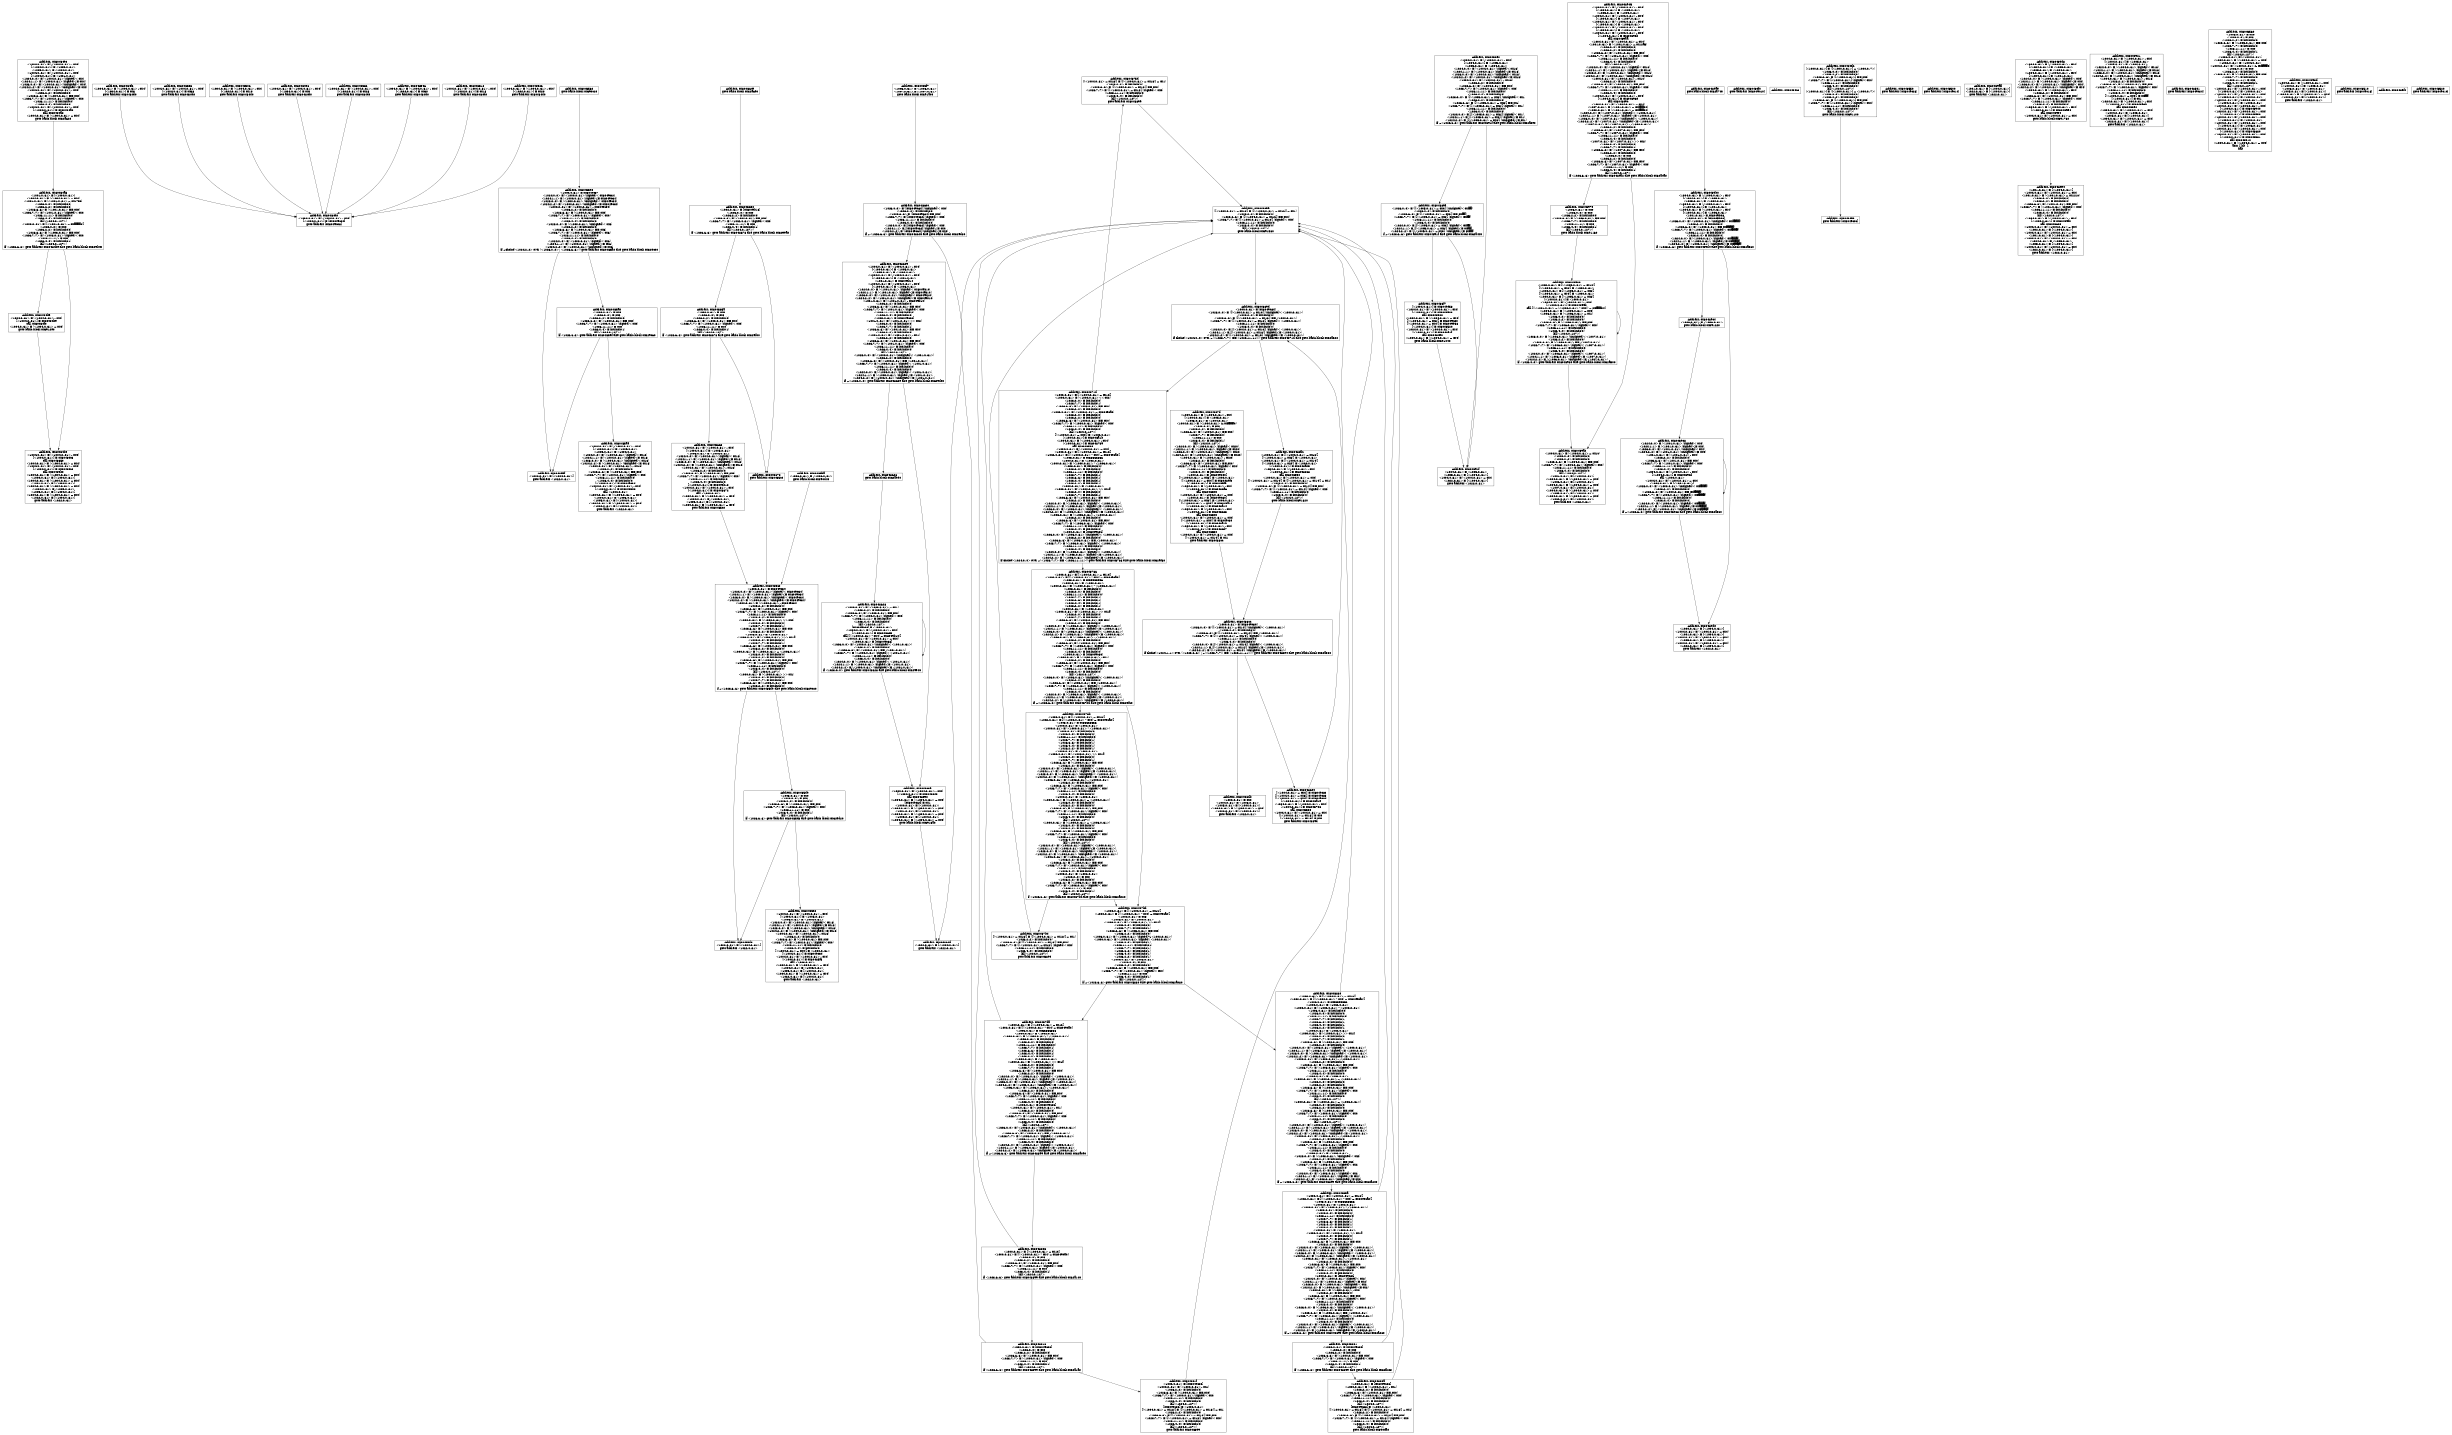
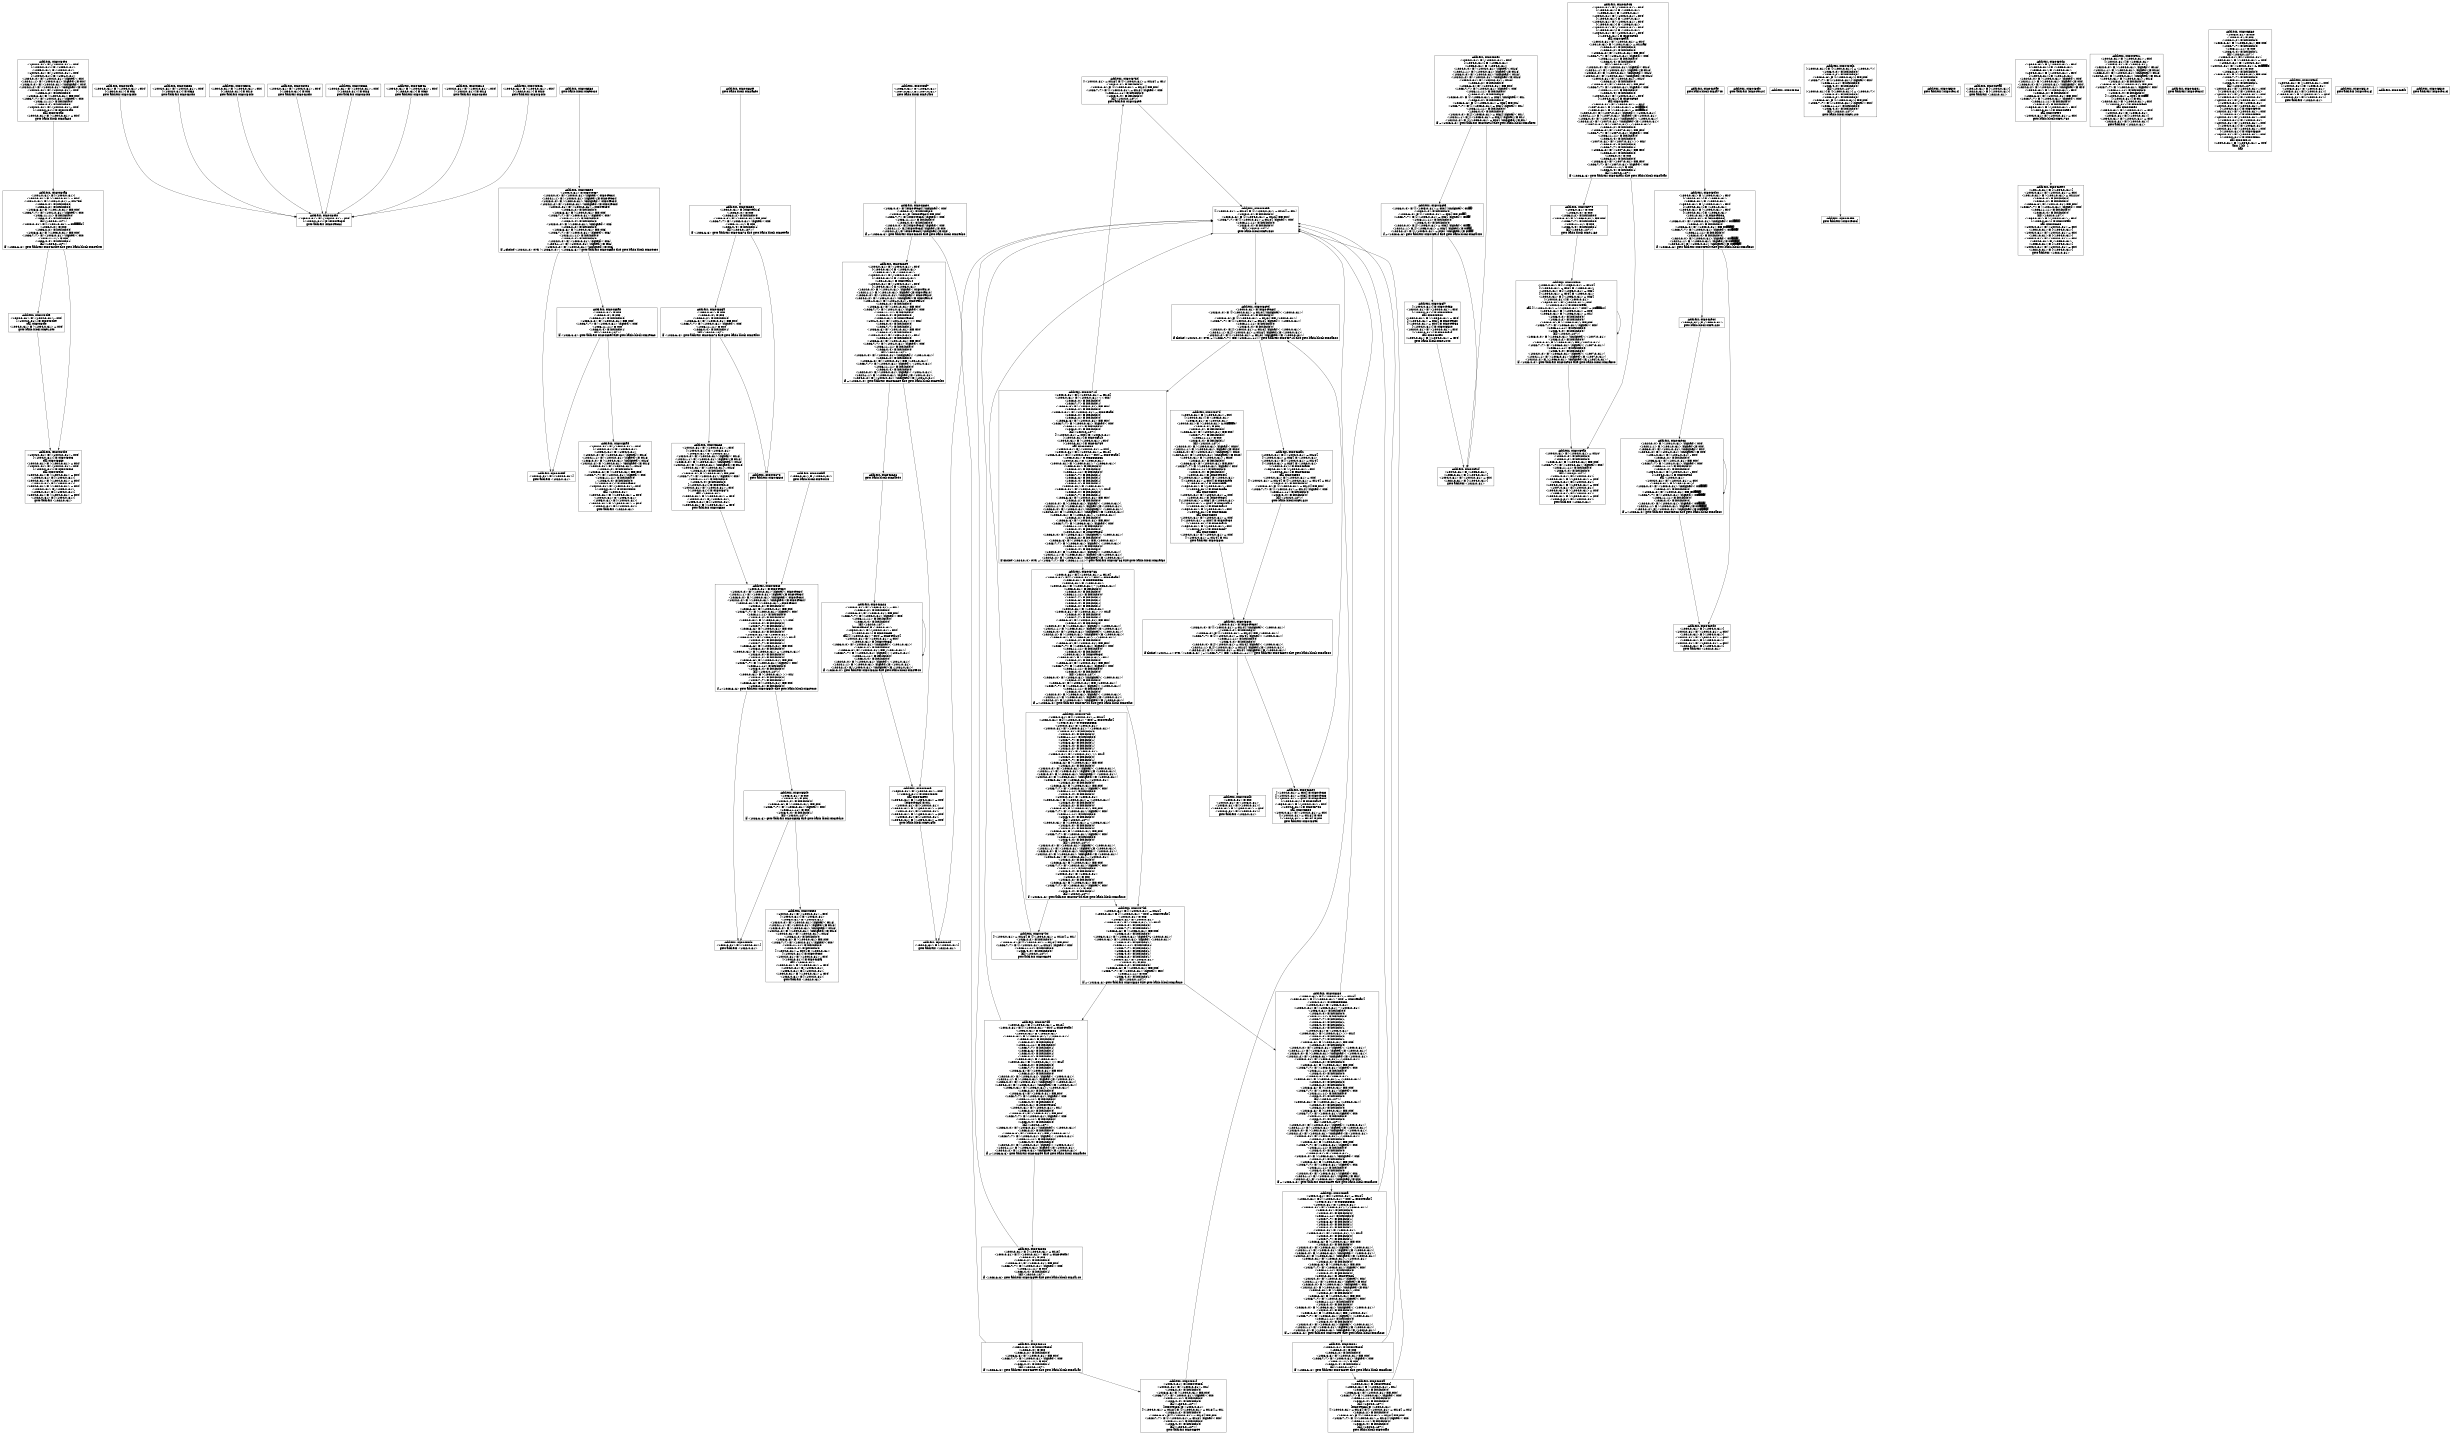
(1900, 90) -> none
